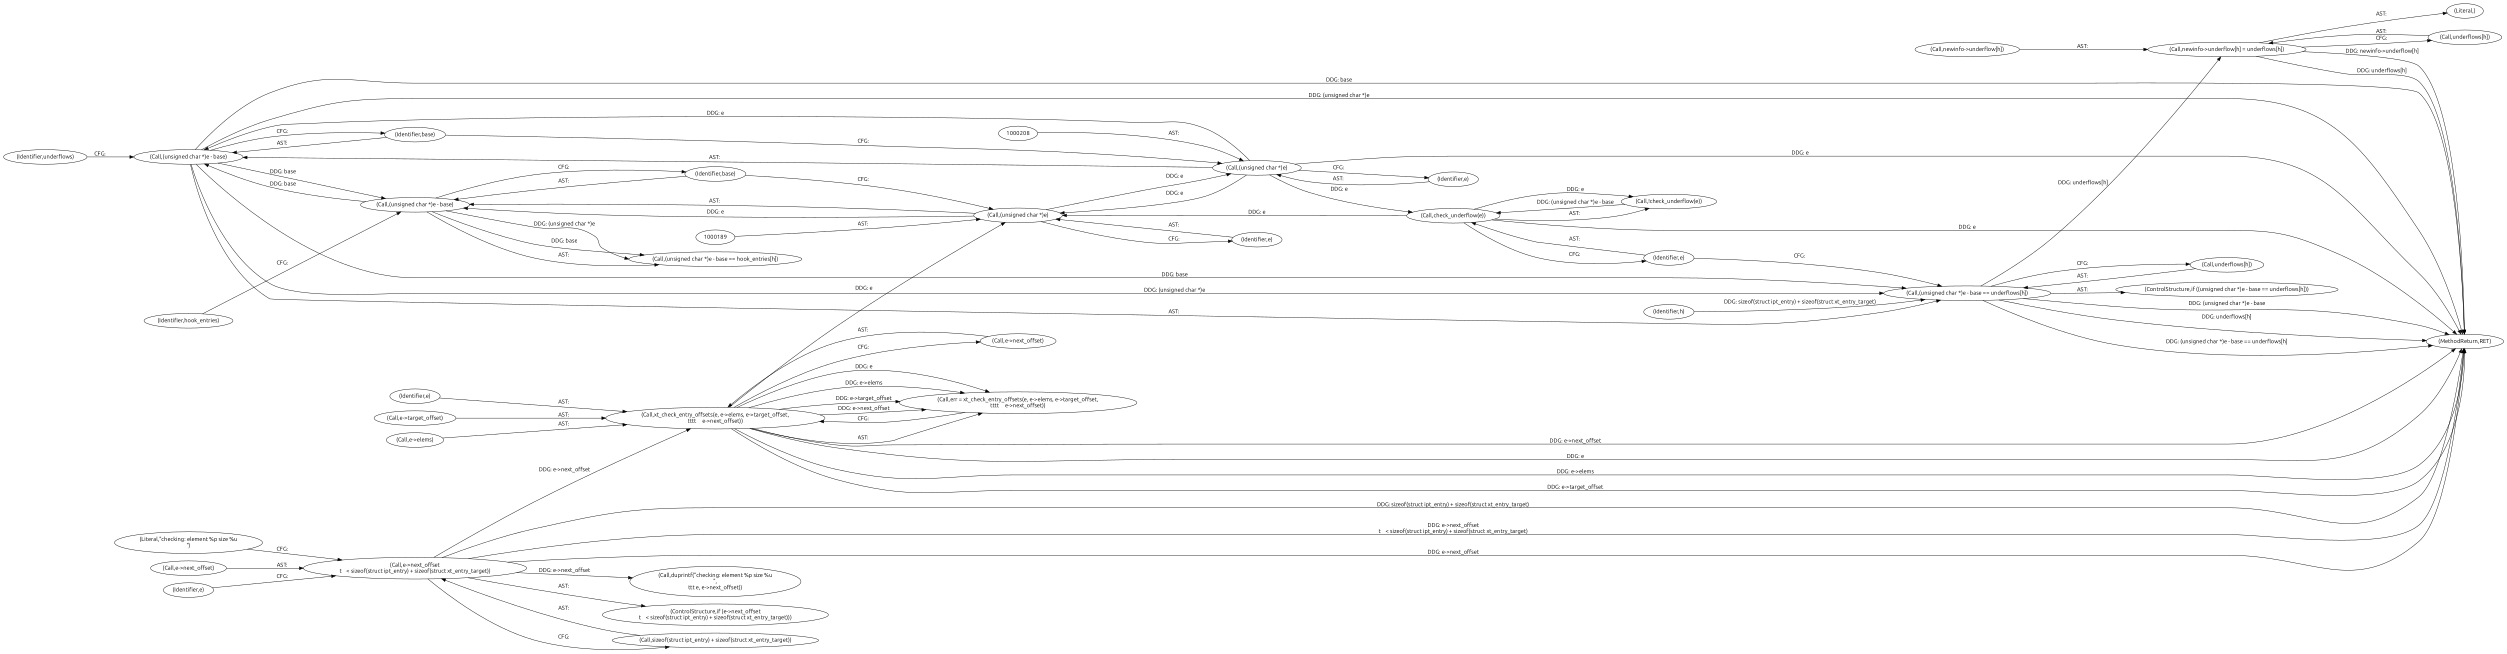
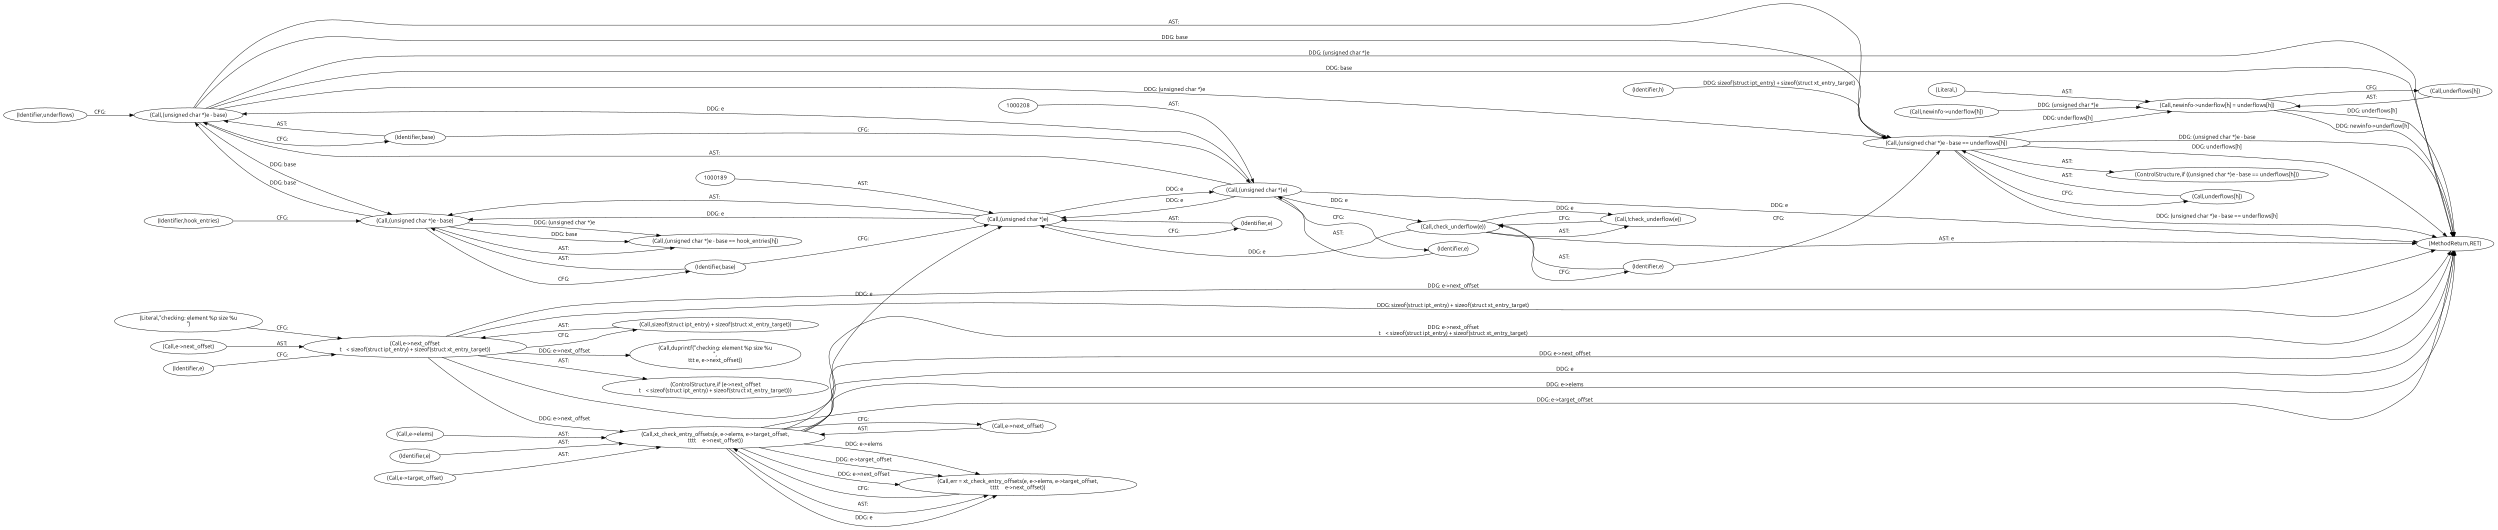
(2351, 26) -> (2055, 96)
(2083, 46) -> (2068, 105)
(1575, 202) -> (1565, 218)
(1967, 227) -> (1947, 239)
